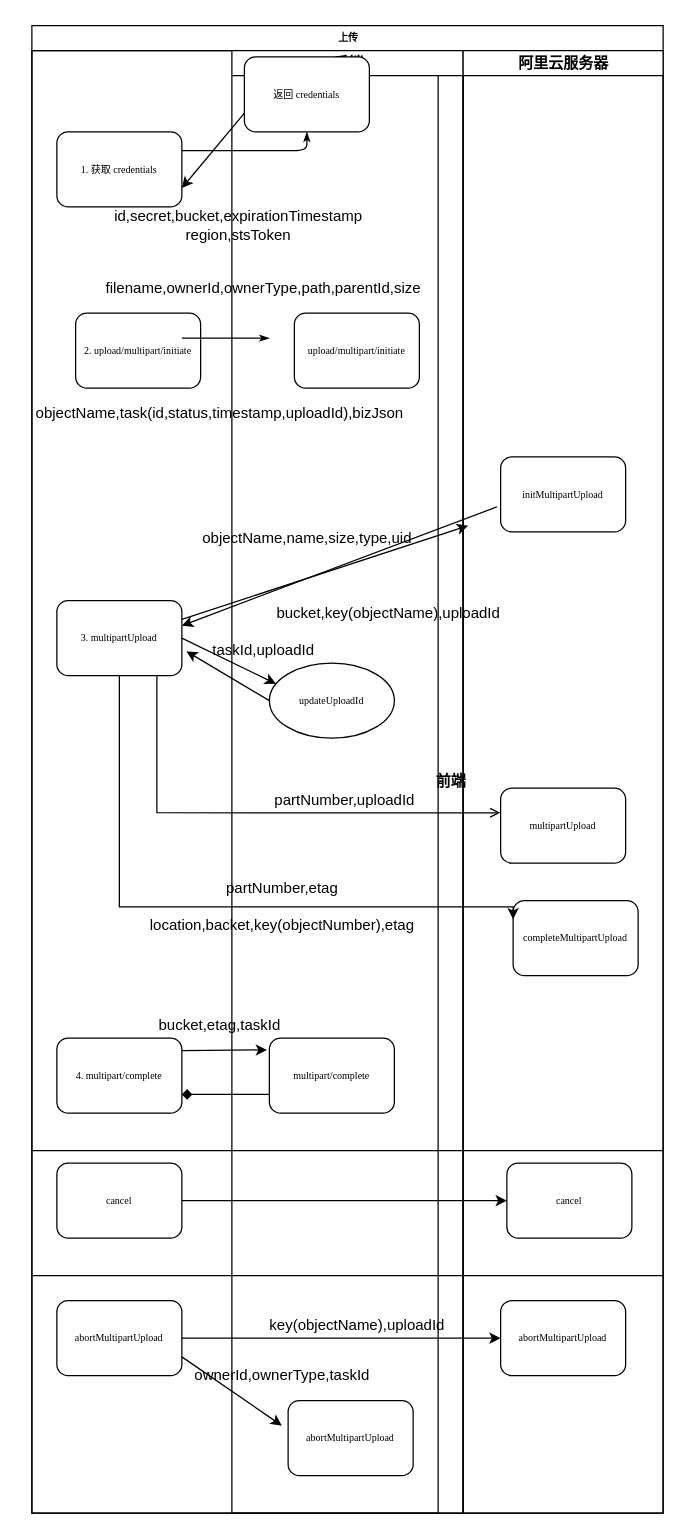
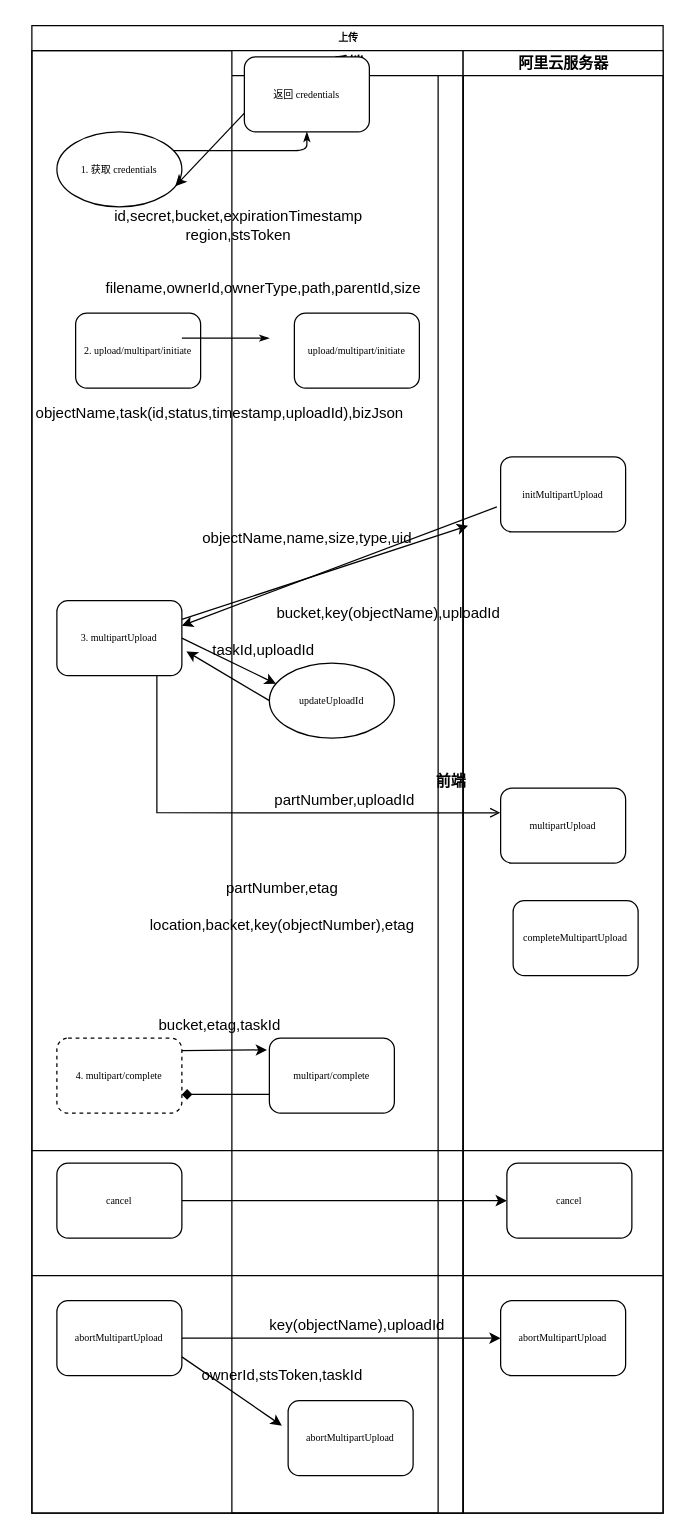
(119, 169) -> (119, 169)
(203, 907) -> none
(119, 1076) -> (119, 1076)
(283, 1376) -> (283, 1376)
